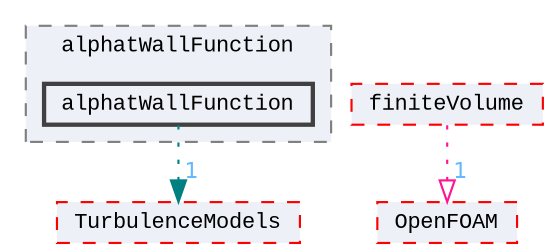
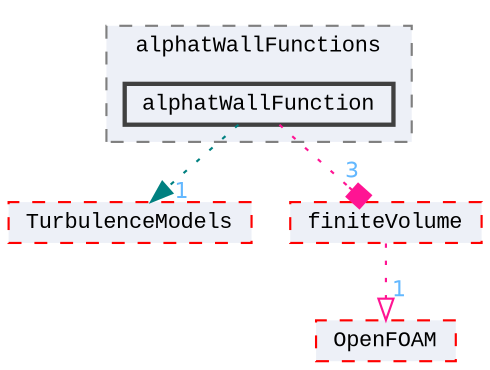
(178, 46) -> (259, 46)
none -> (314, 156)
